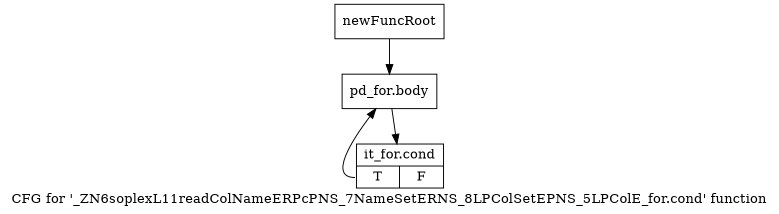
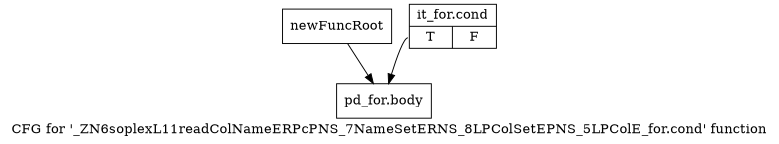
(394, 122) -> none
